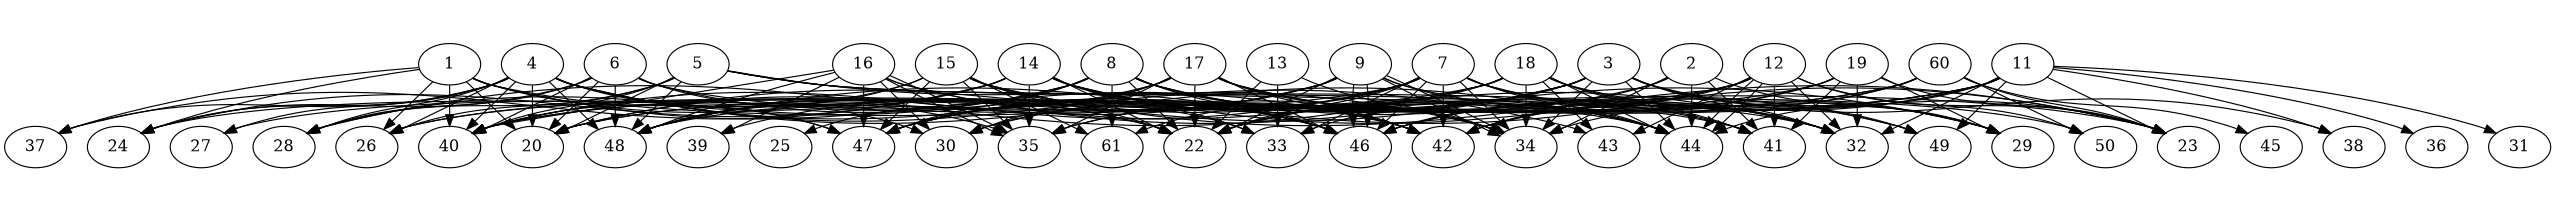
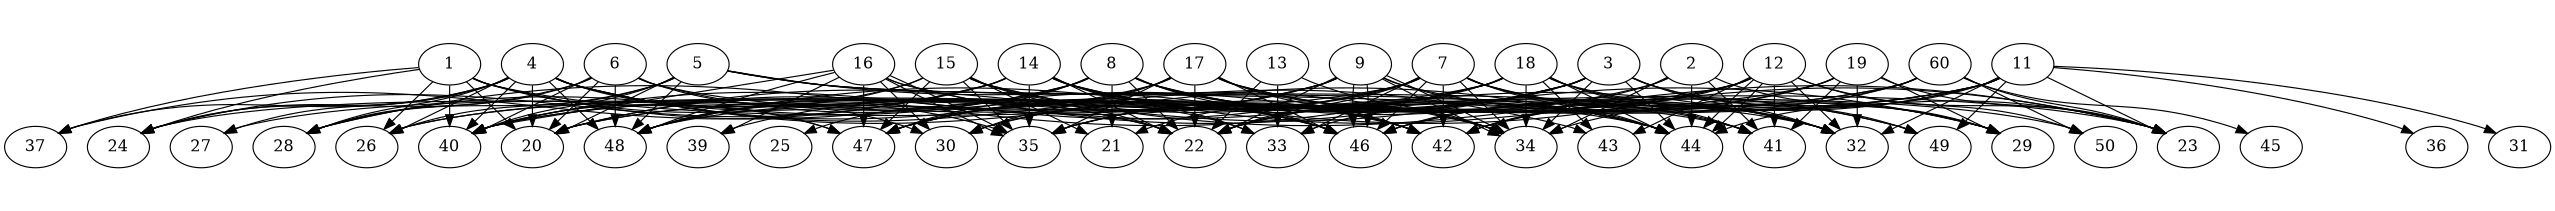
none -> (1284, 106)
(1112, 147) -> (1112, 147)
(2354, 147) -> none
